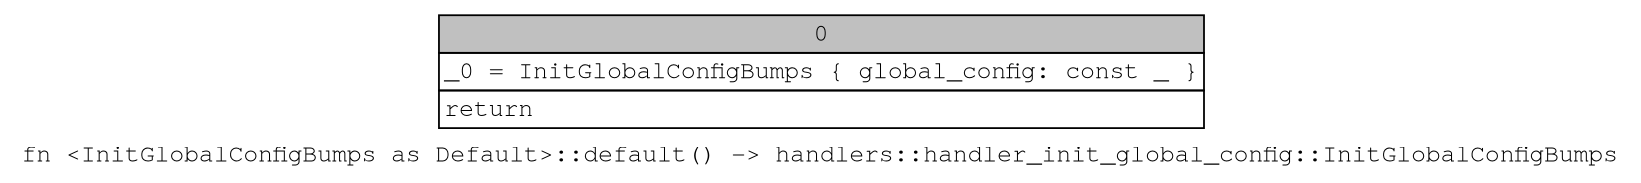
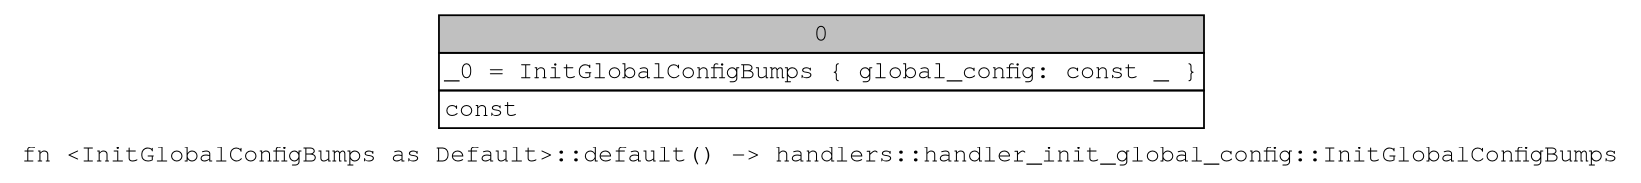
(489, 108) -> (482, 108)
